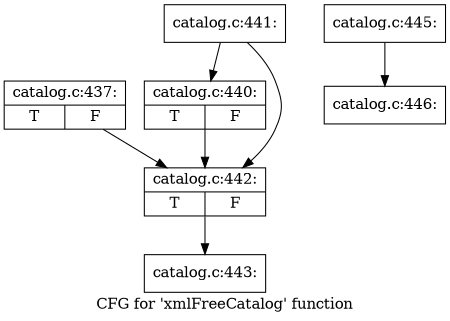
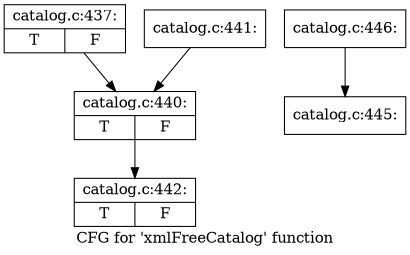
(385, 59) -> (345, 67)
(281, 101) -> none
(130, 146) -> (97, 68)
(205, 273) -> none
